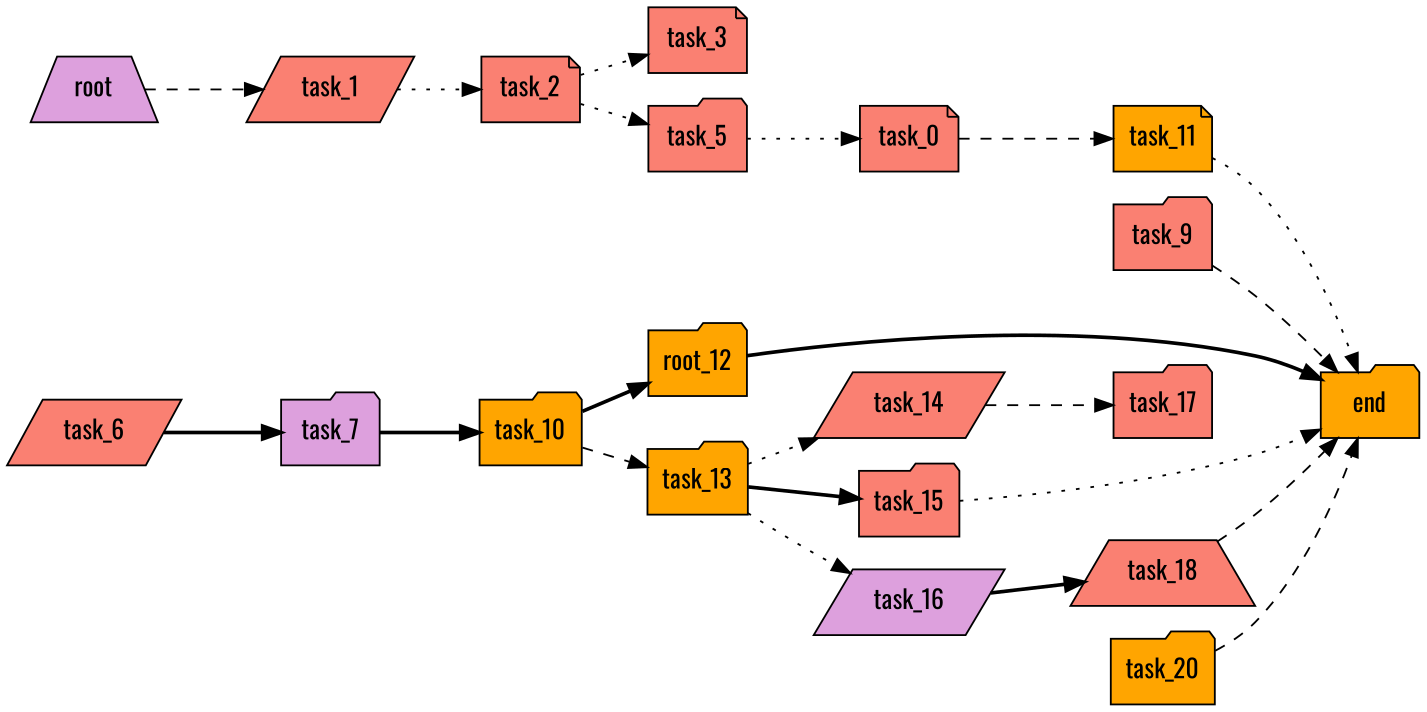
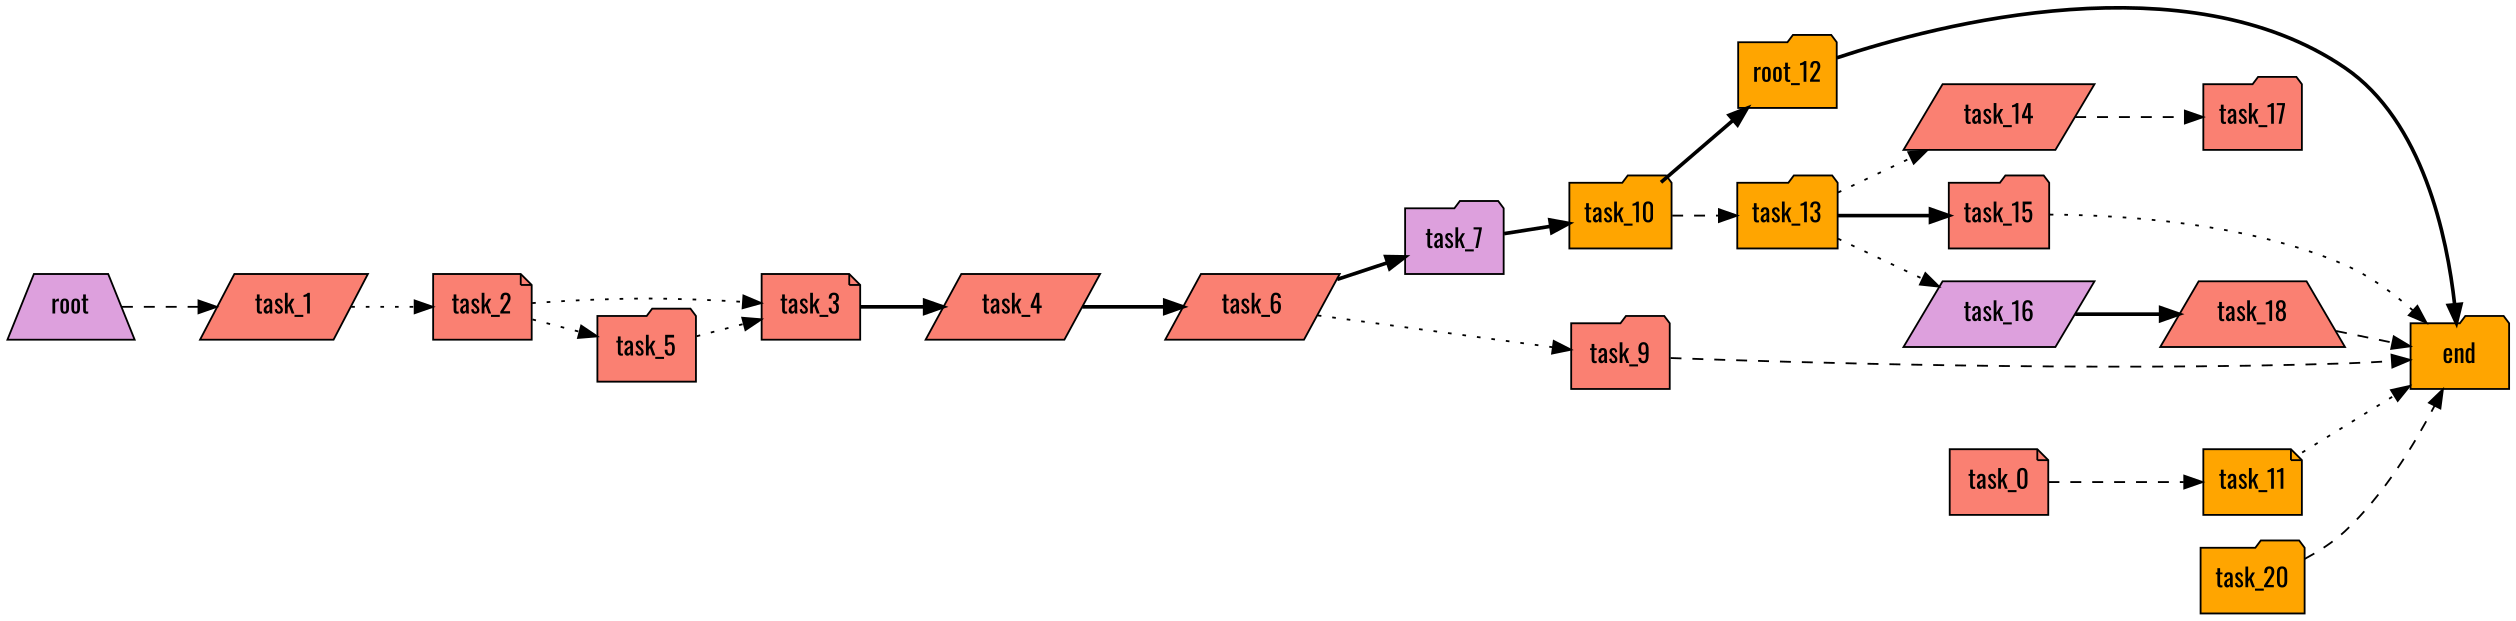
(794, 139) -> (720, 330)
none -> (1013, 307)
none -> (1435, 331)
